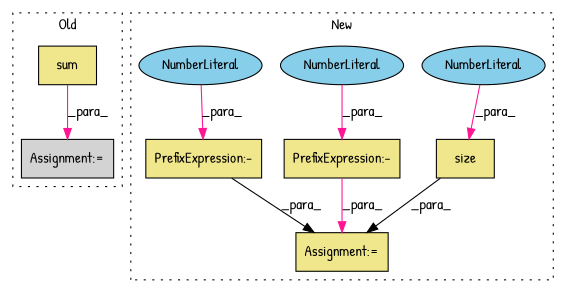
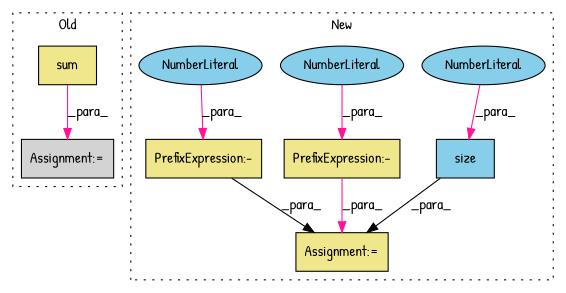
(465, 159) -> (465, 159)
